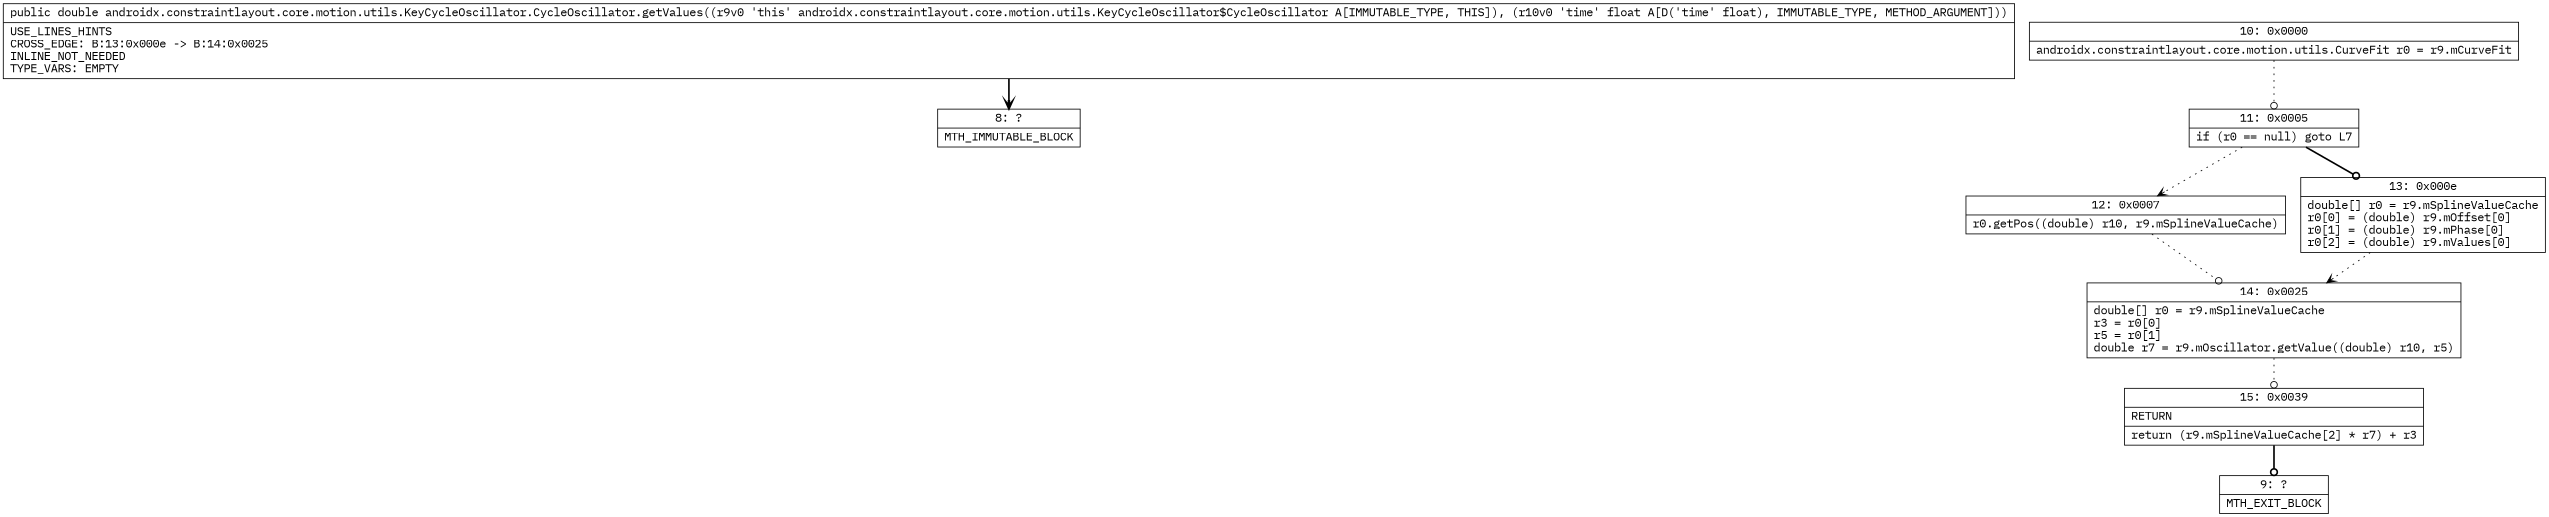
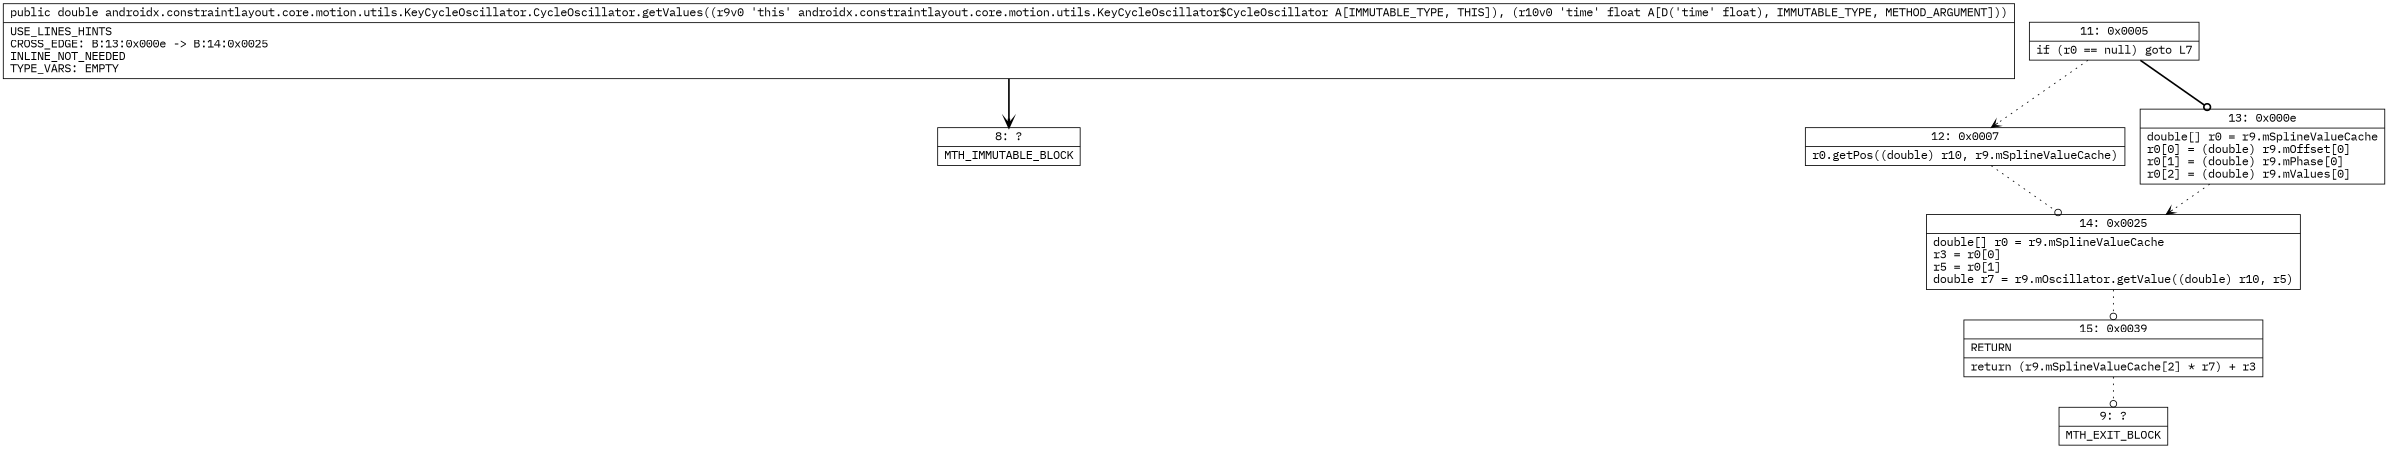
(2274, 41) -> none
(2274, 457) -> (2113, 389)
